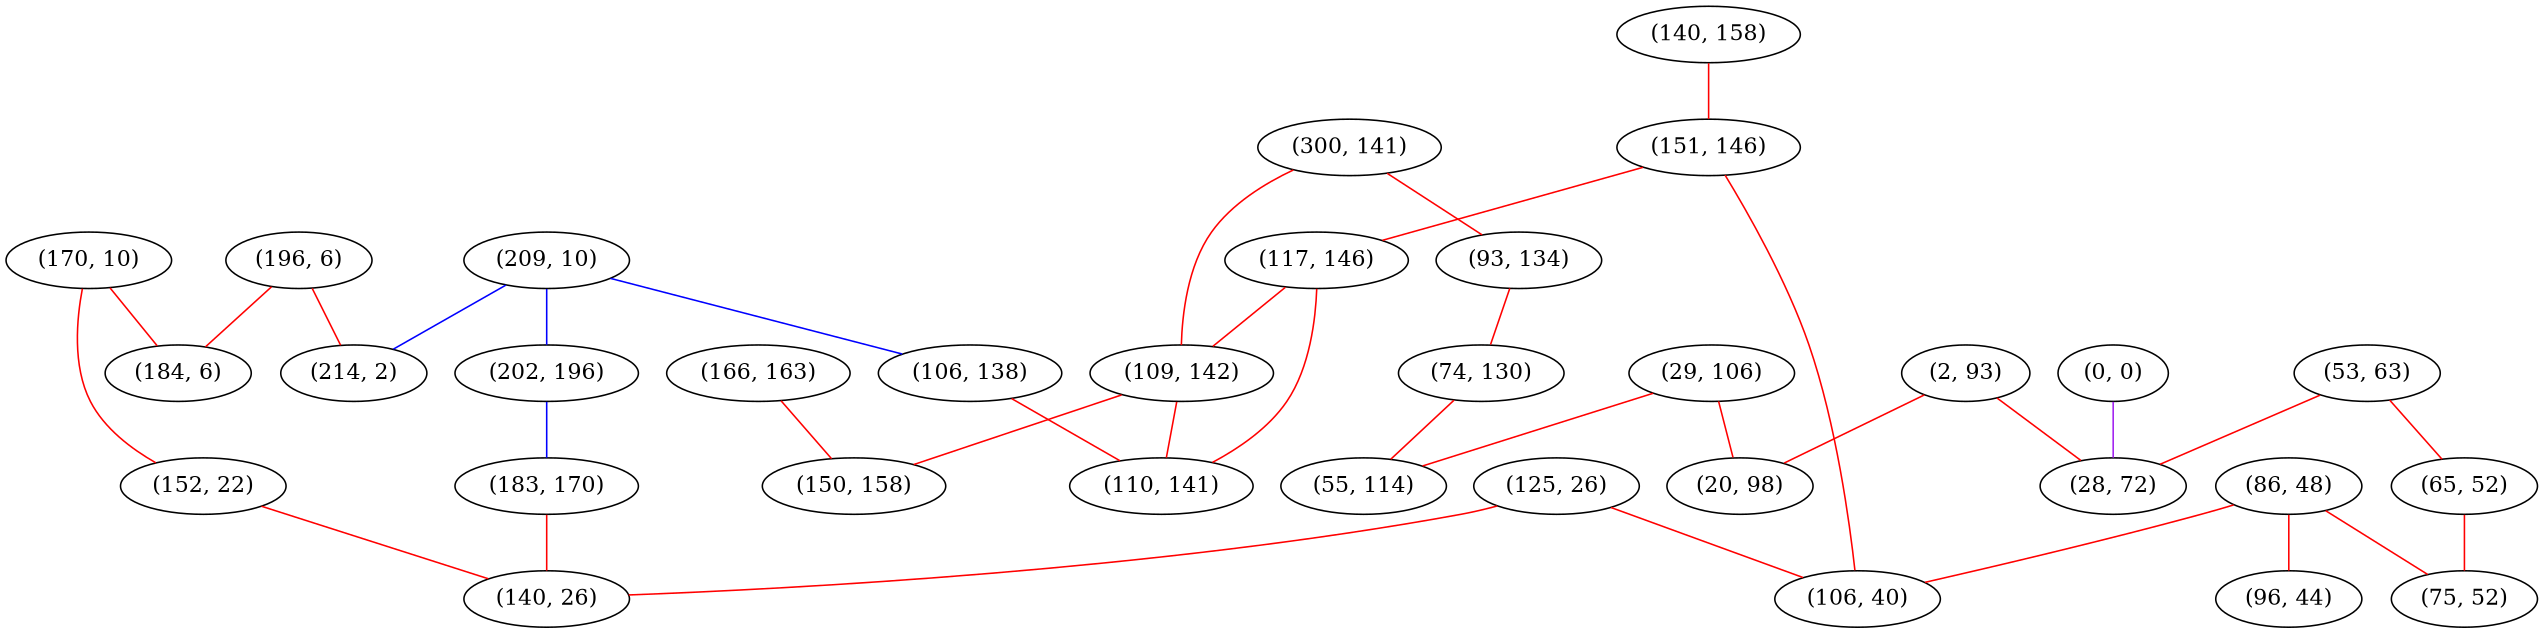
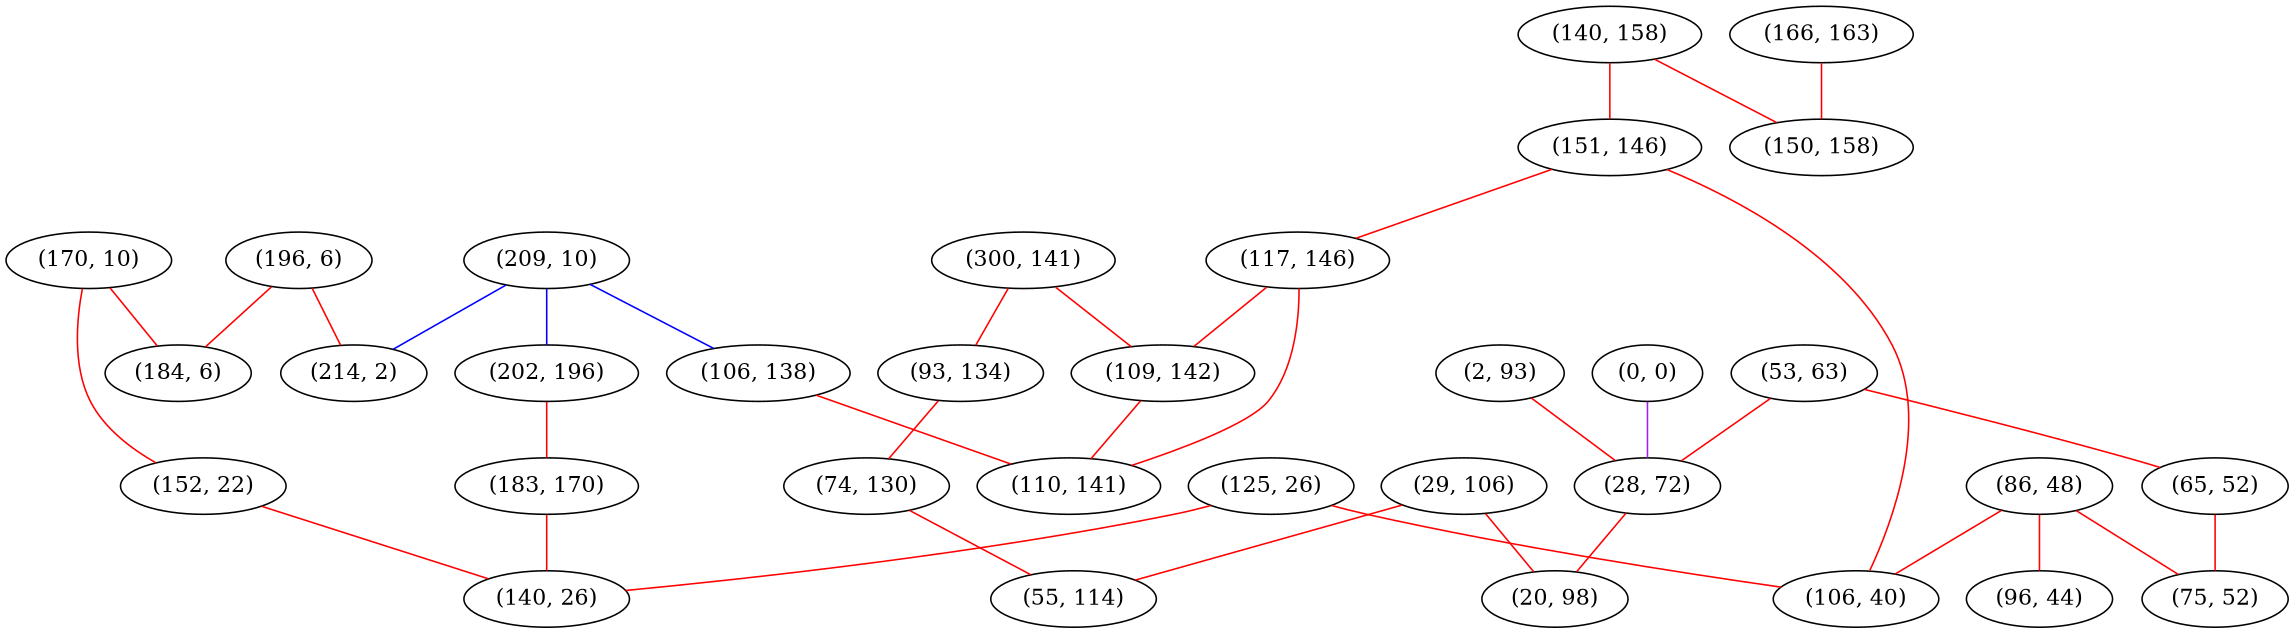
(1854, 429) -> (1602, 542)
(547, 430) -> (547, 430)
(1018, 430) -> (1716, 91)
